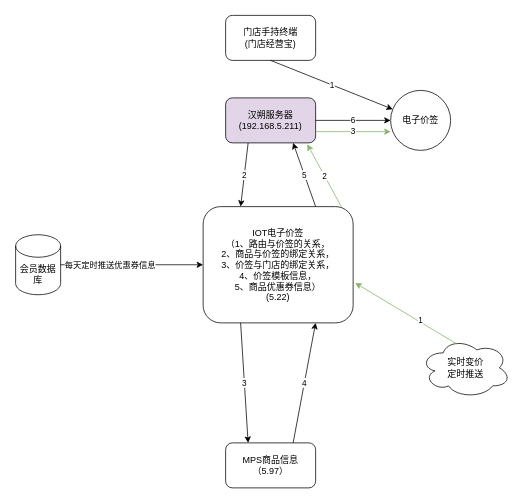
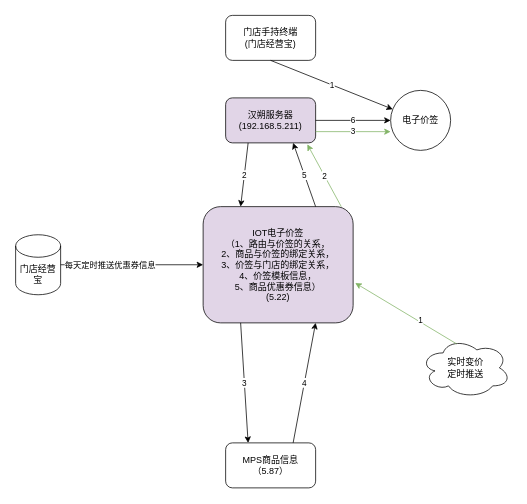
(278, 265) -> (278, 265)
(38, 274) -> (38, 274)
(270, 465) -> (270, 465)
